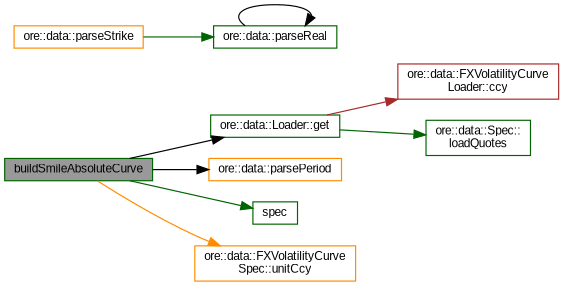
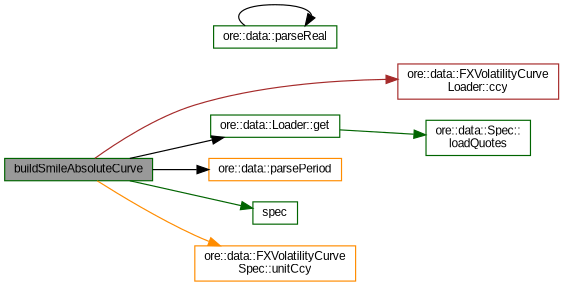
(79, 37) -> none
(356, 108) -> (233, 95)
